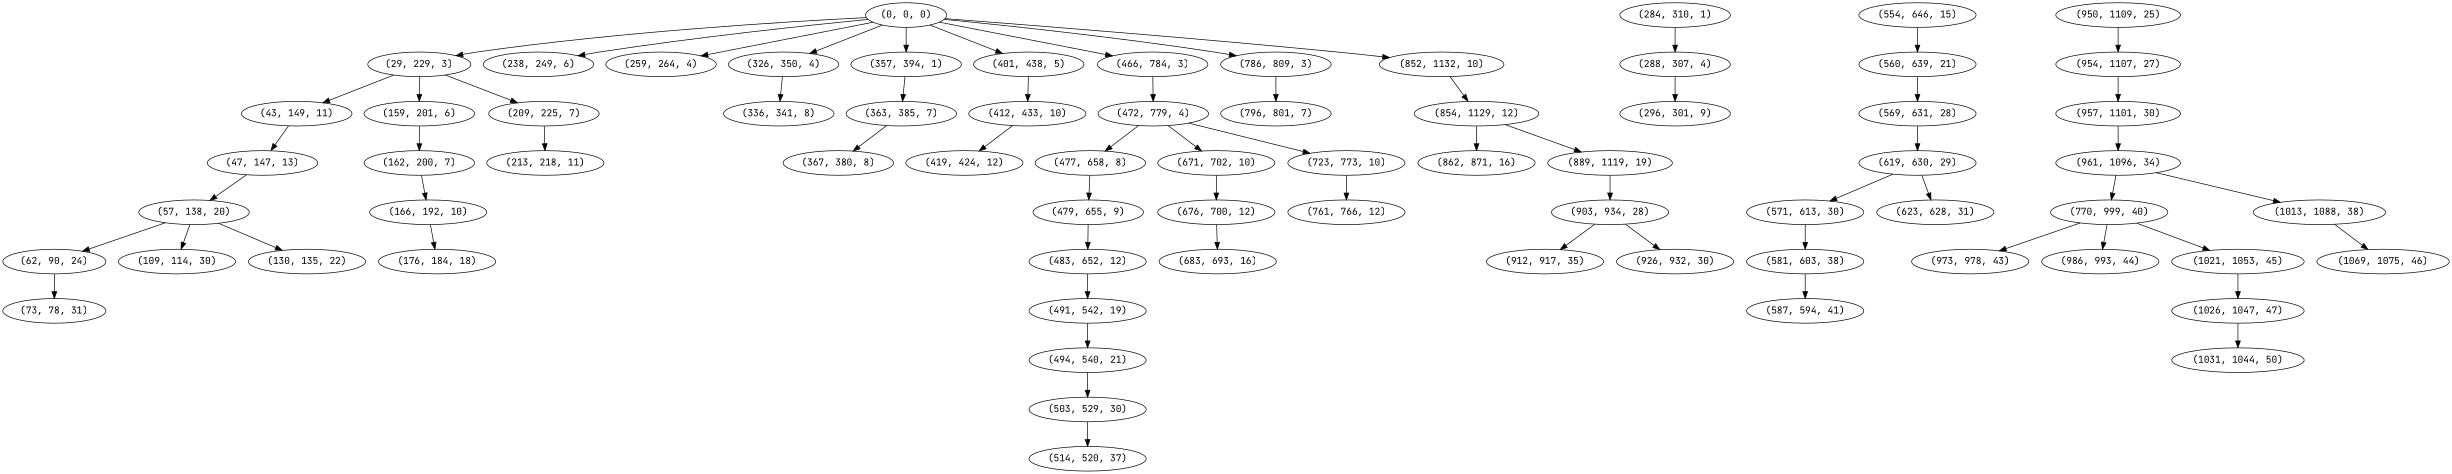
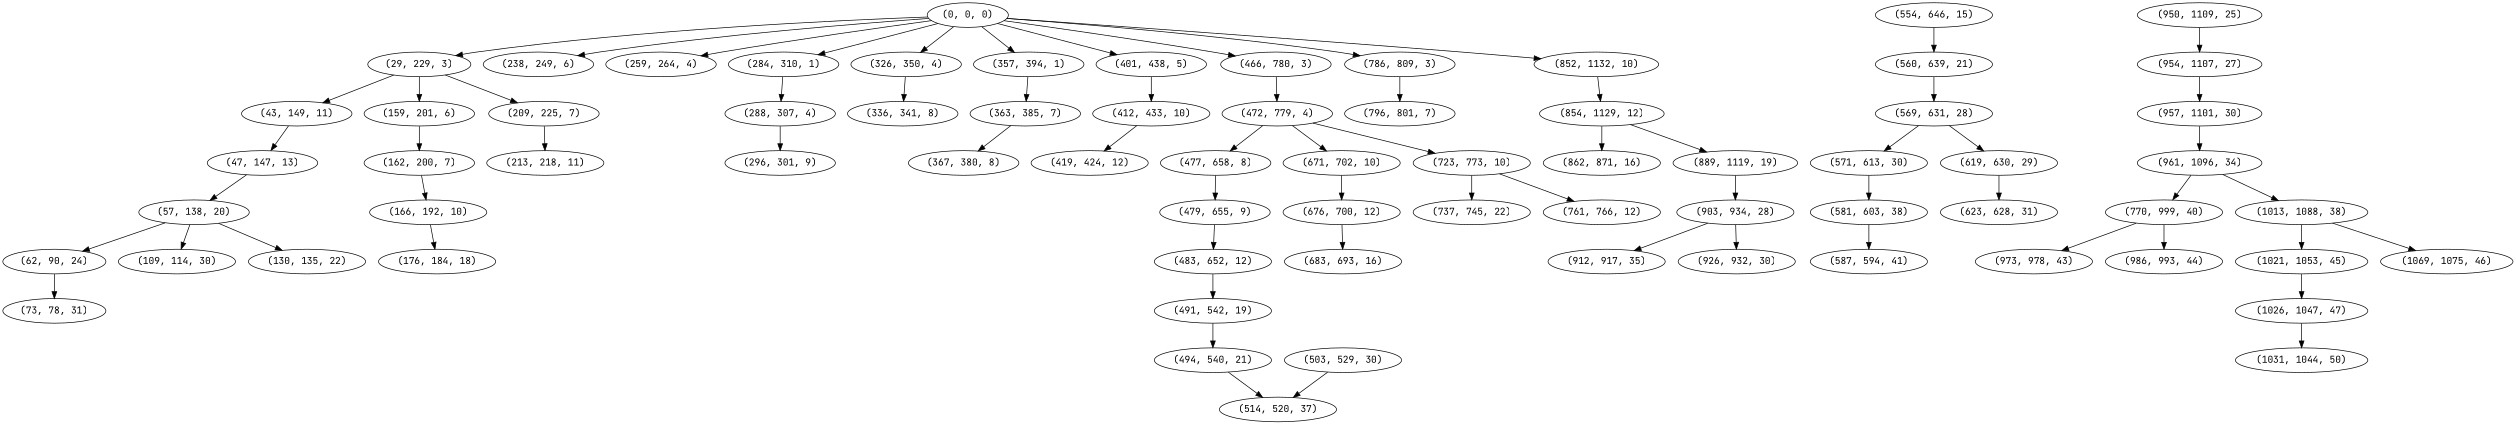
none -> (881, 38)
(1153, 64) -> (1276, 64)
(1865, 186) -> (1904, 136)
none -> (1472, 212)
(2170, 236) -> (2302, 234)
(1088, 381) -> (1243, 383)
